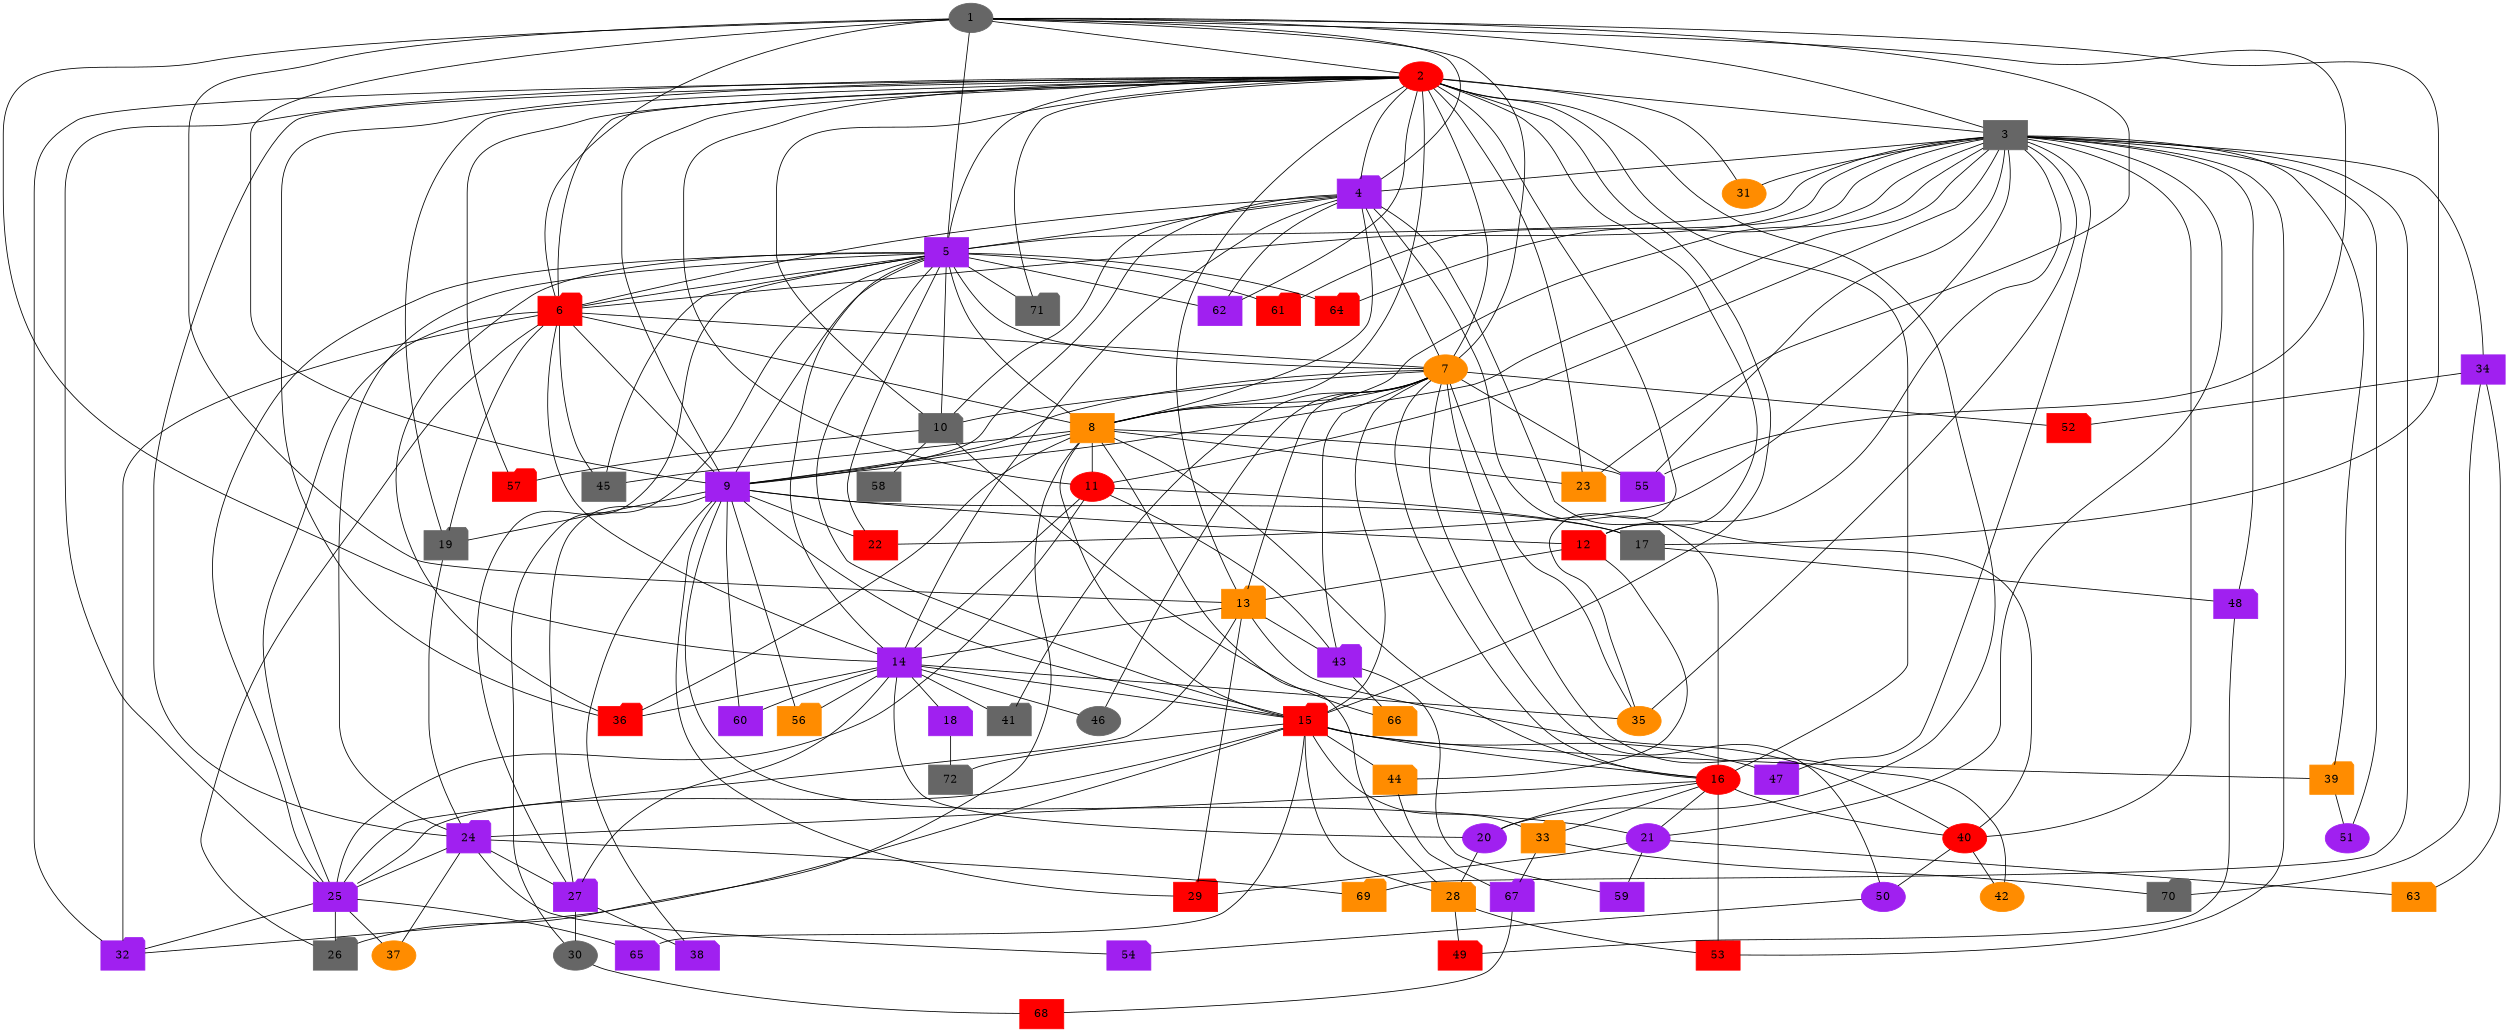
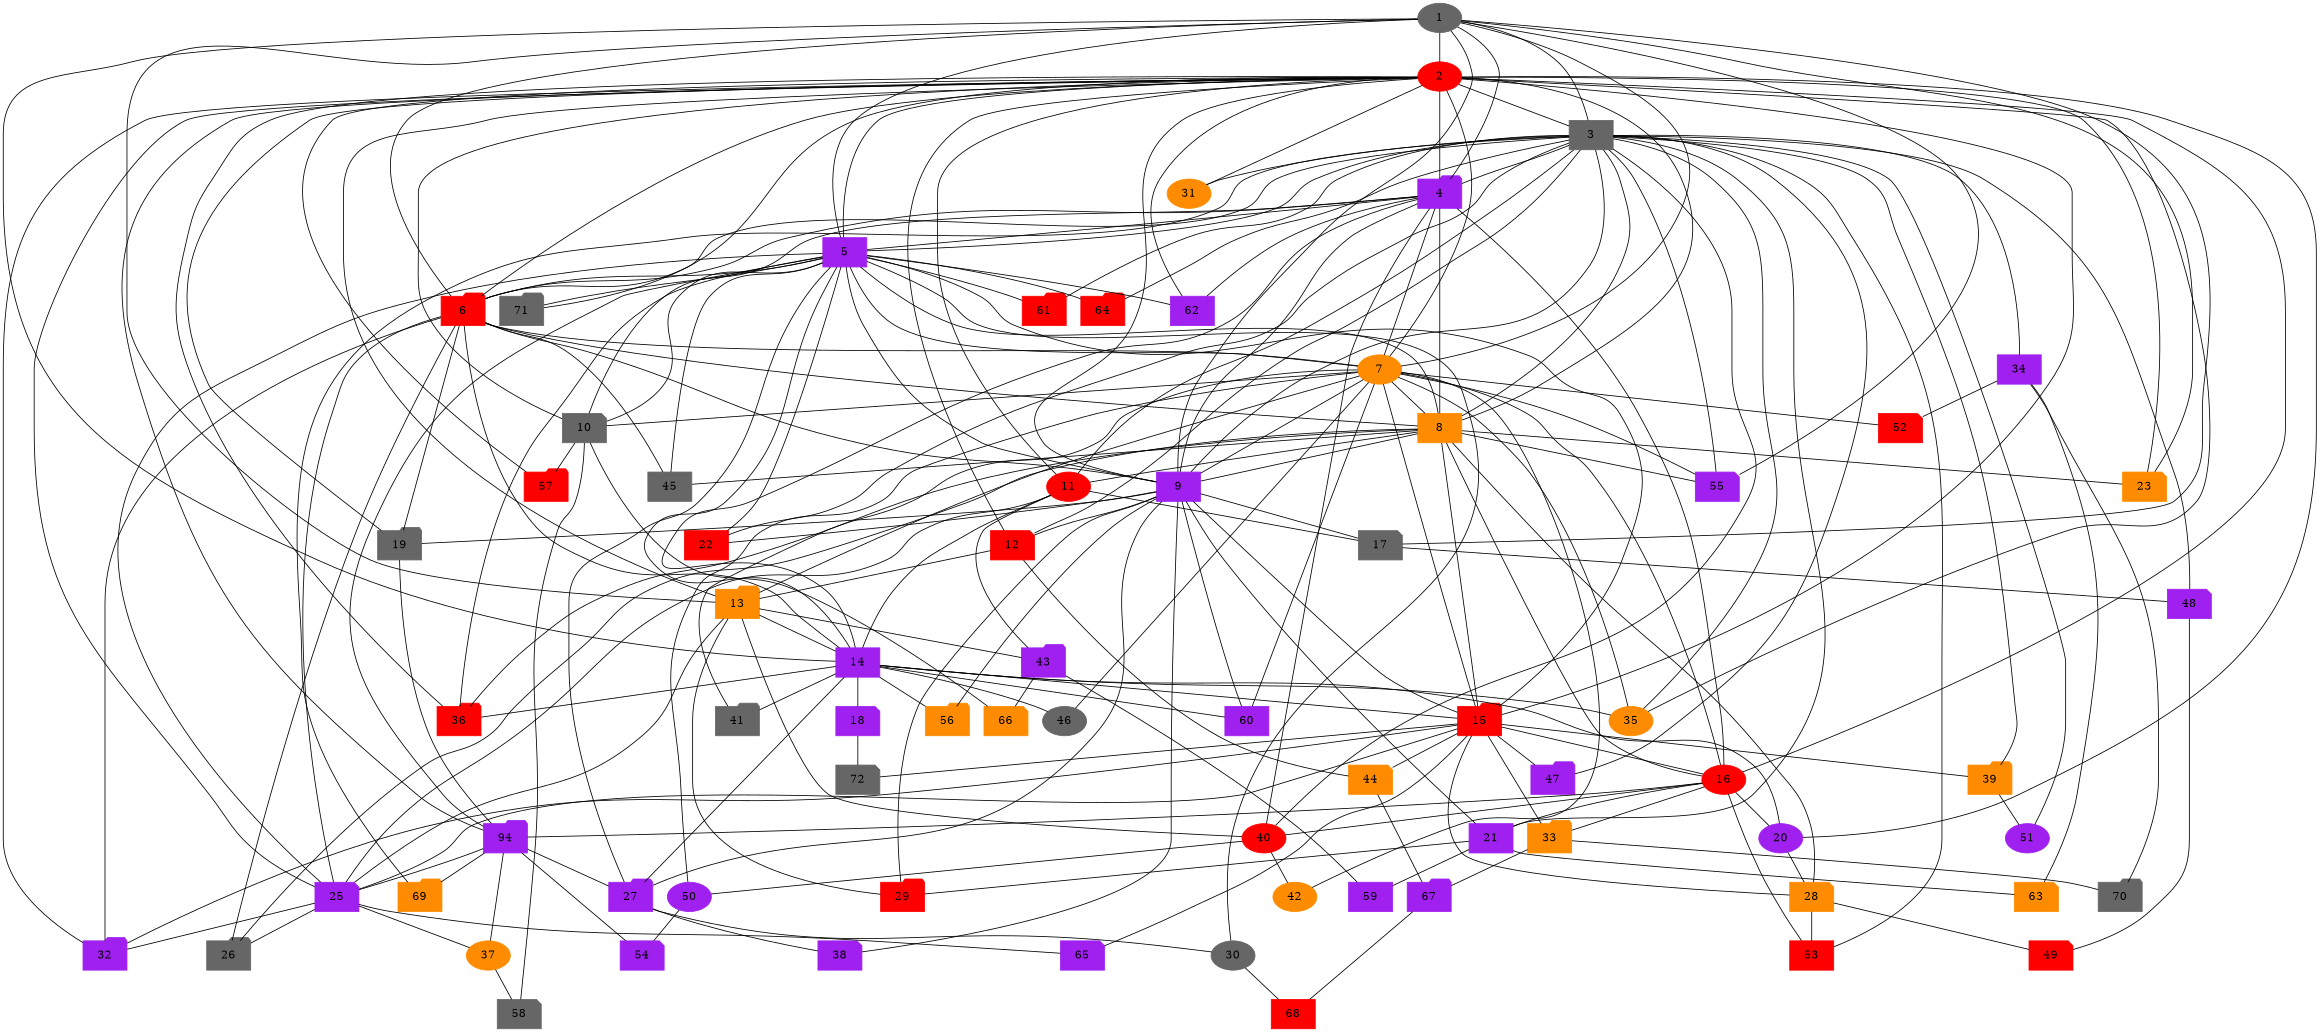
(1323, 482) -> (1307, 561)
(879, 487) -> (519, 1014)
(469, 838) -> (505, 838)
(1648, 838) -> (1491, 838)
none -> (504, 984)
